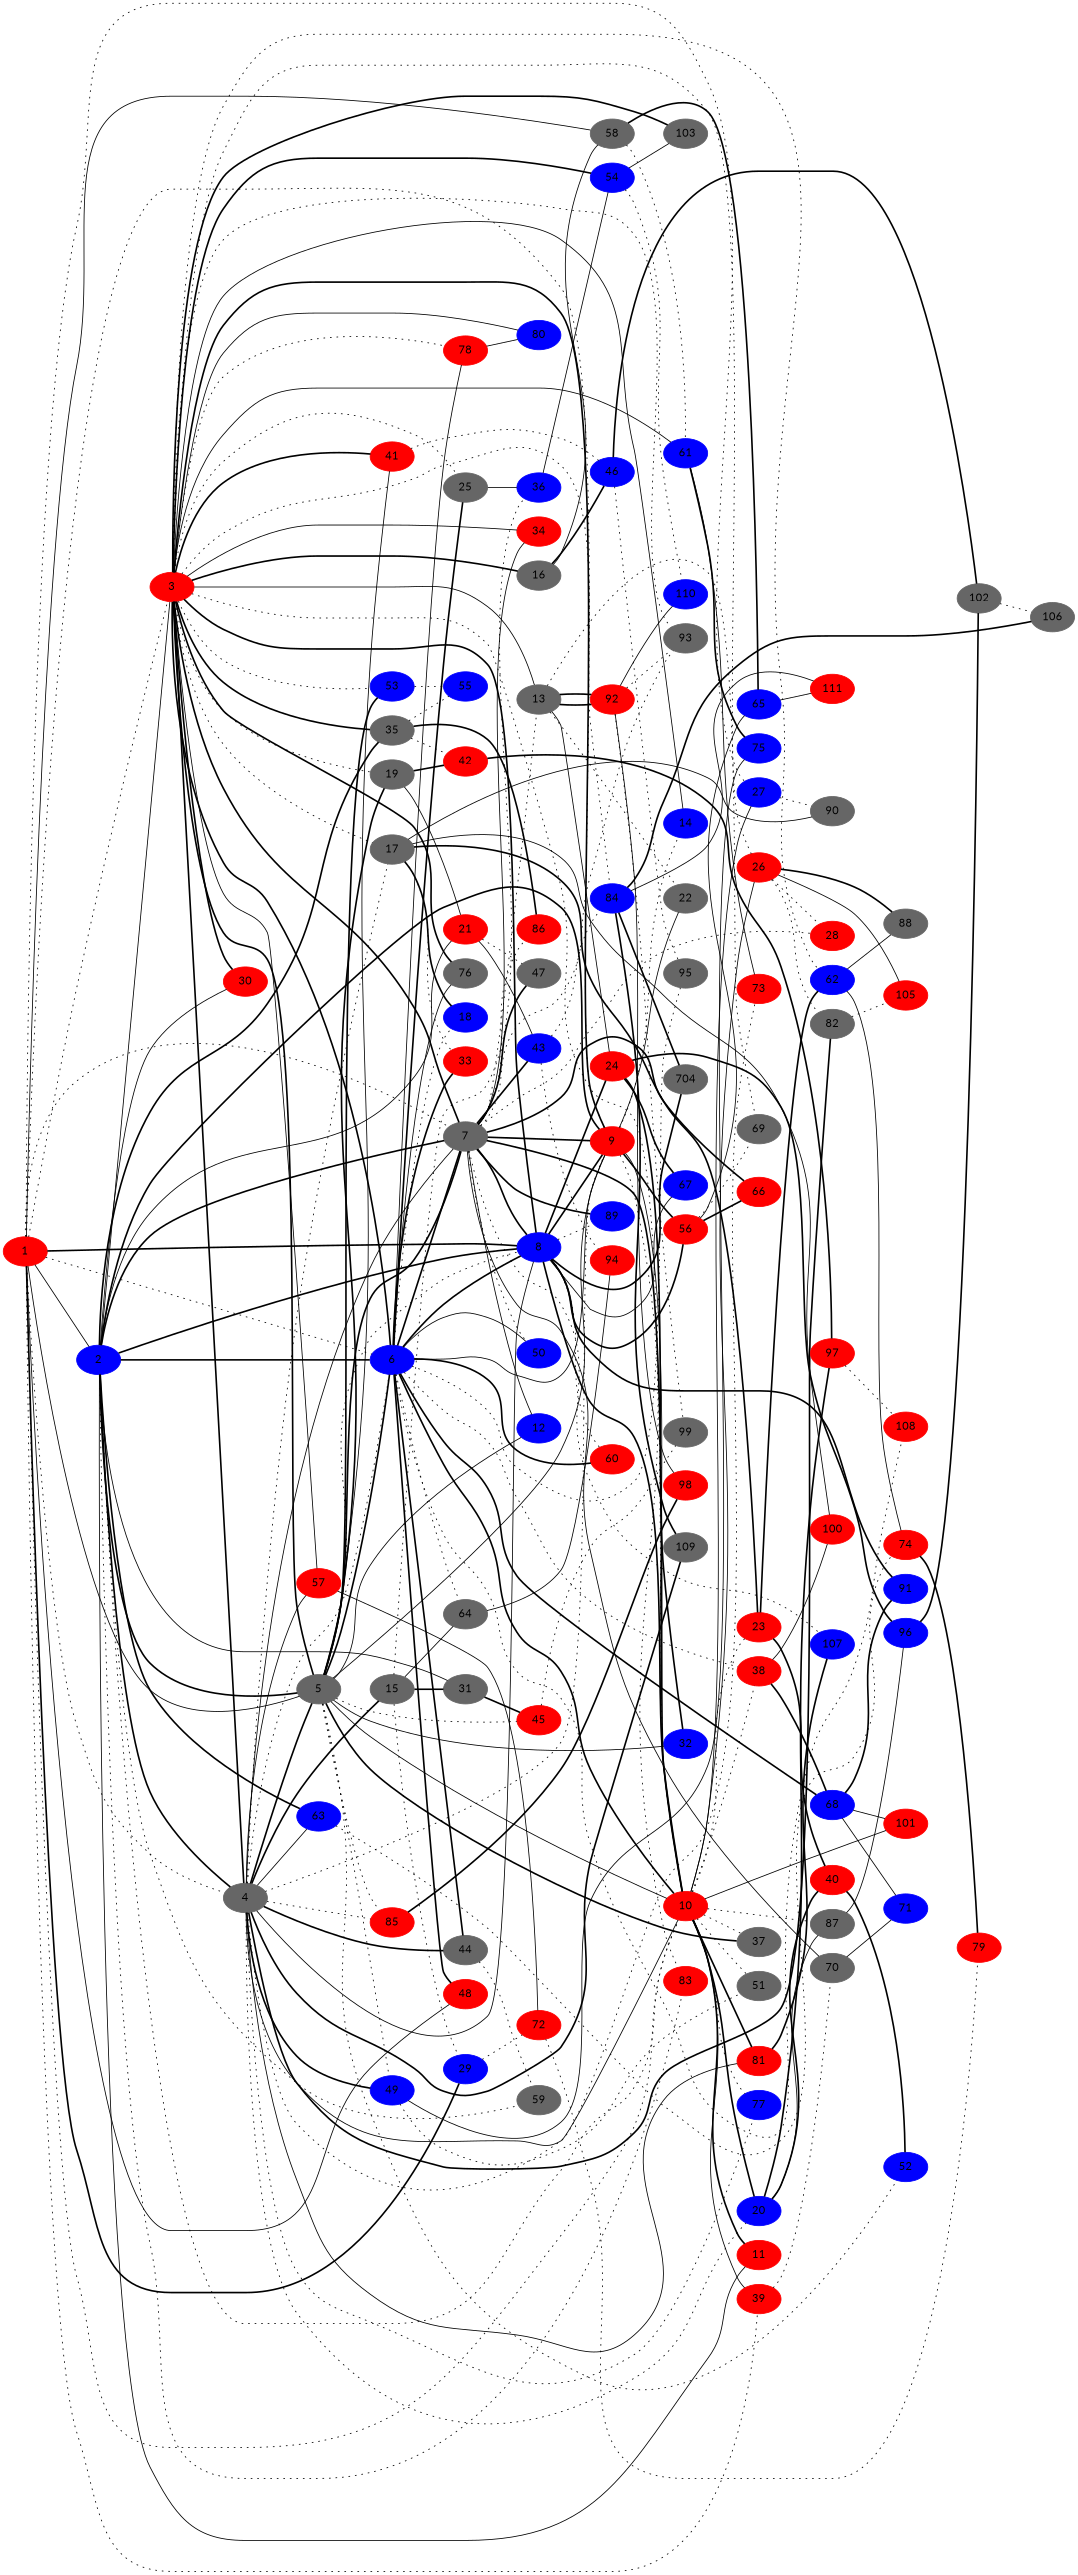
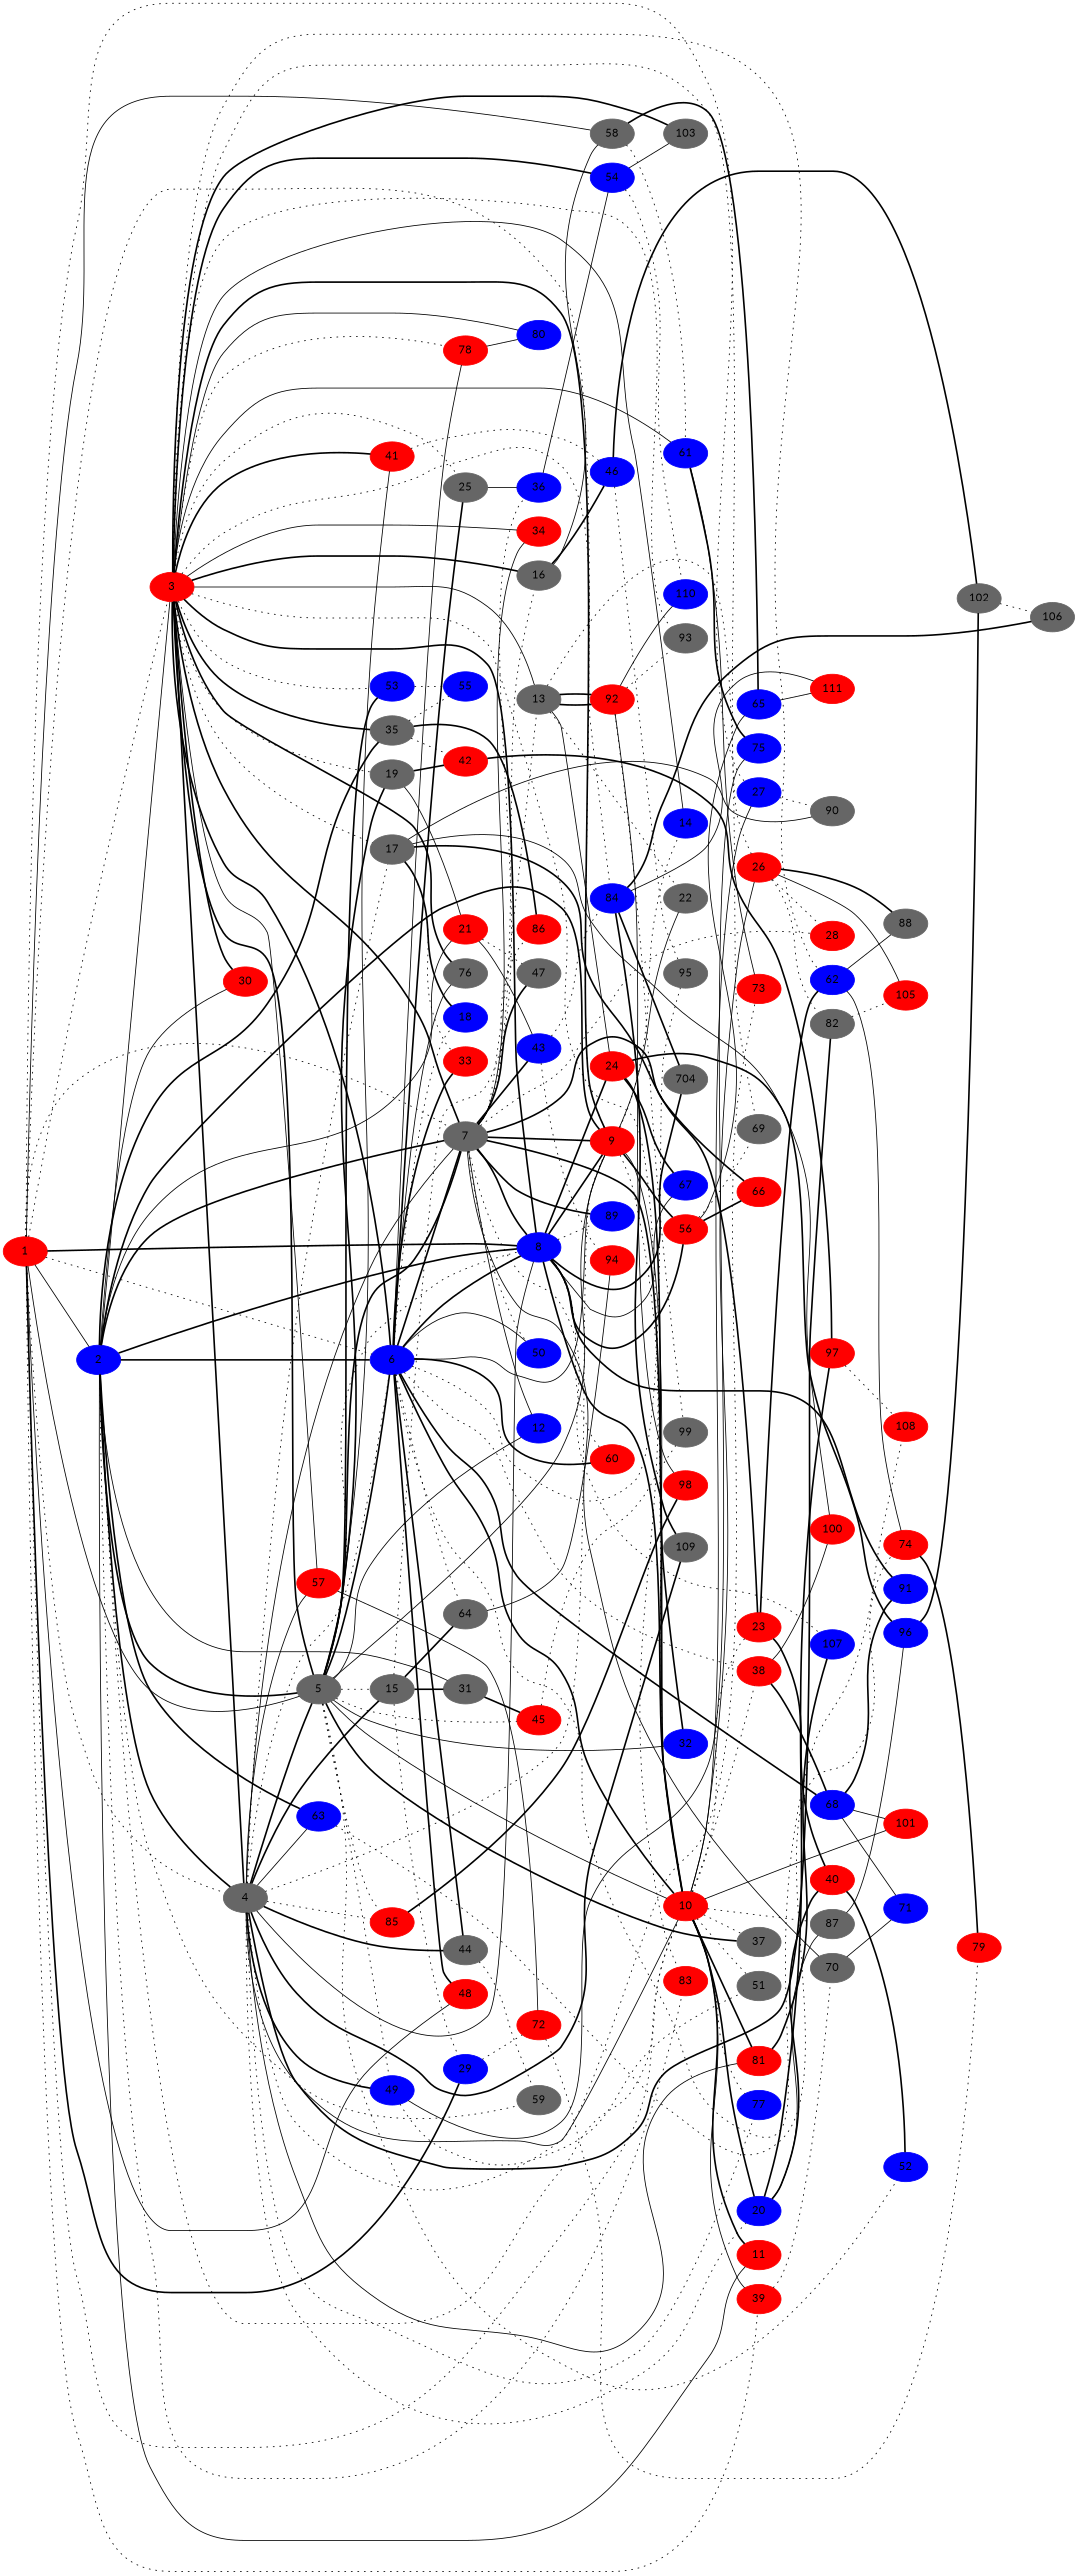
(591, 872) -> (512, 764)
(434, 1647) -> (434, 1647)
none -> (356, 1689)
